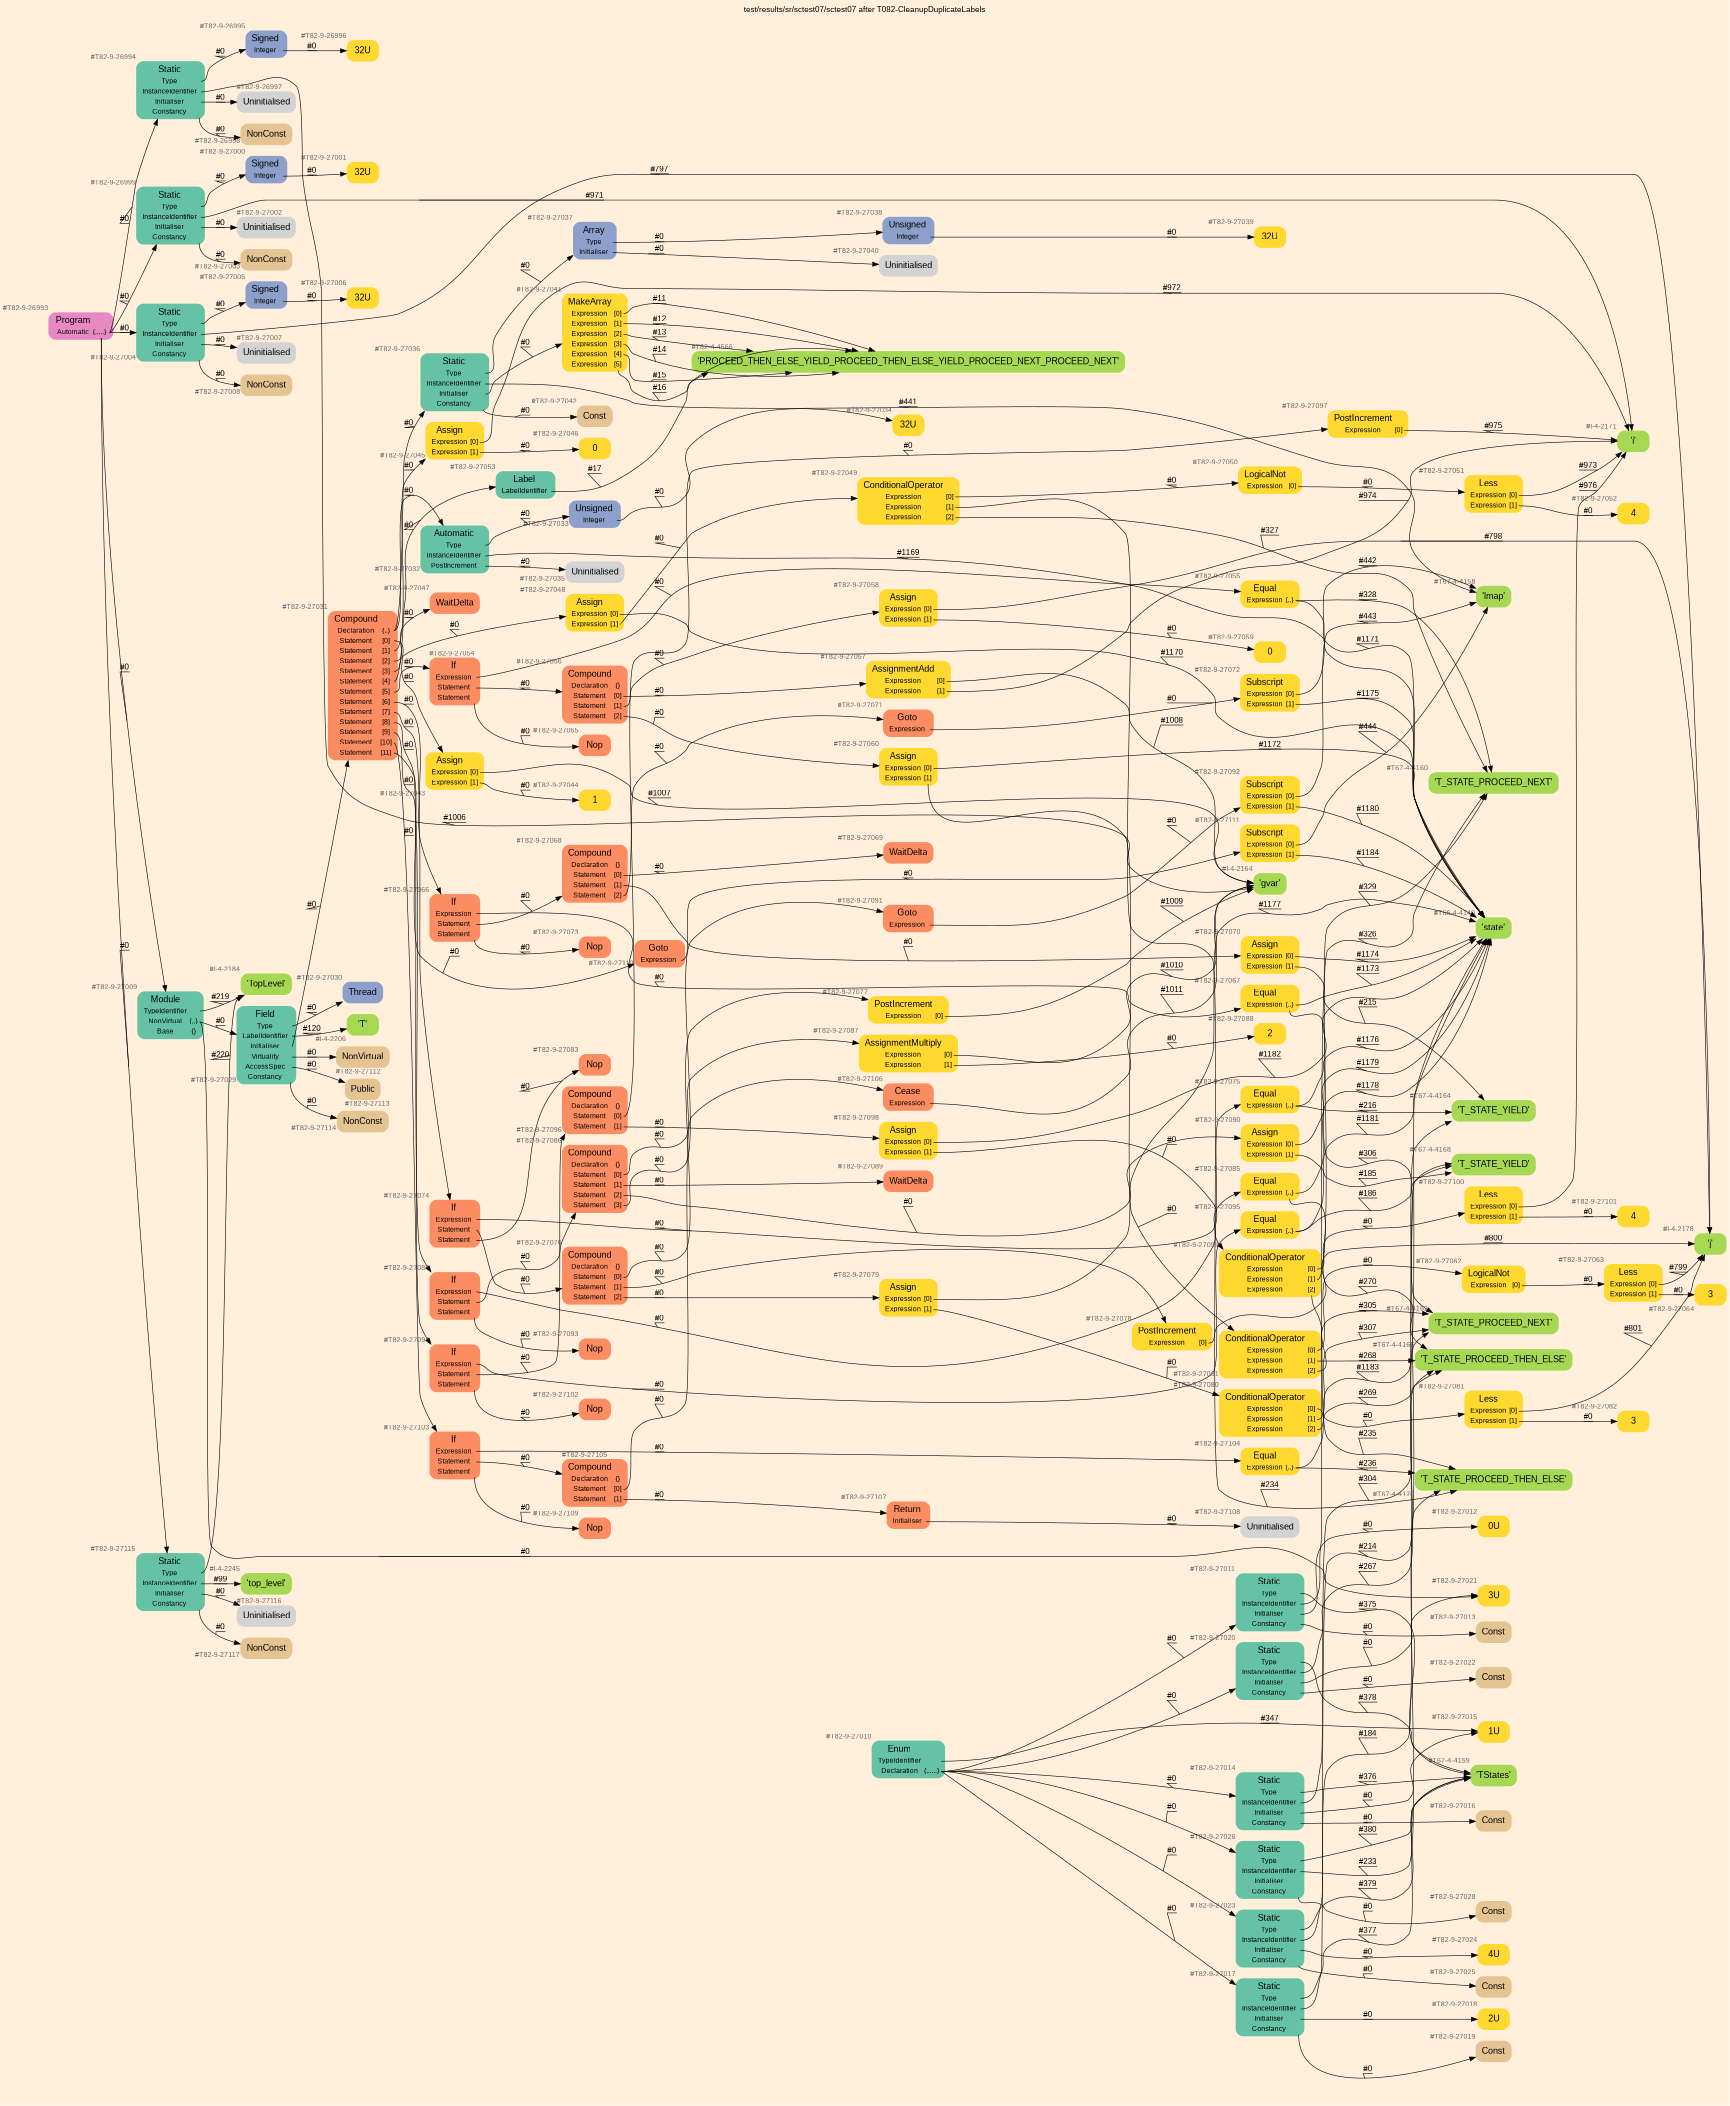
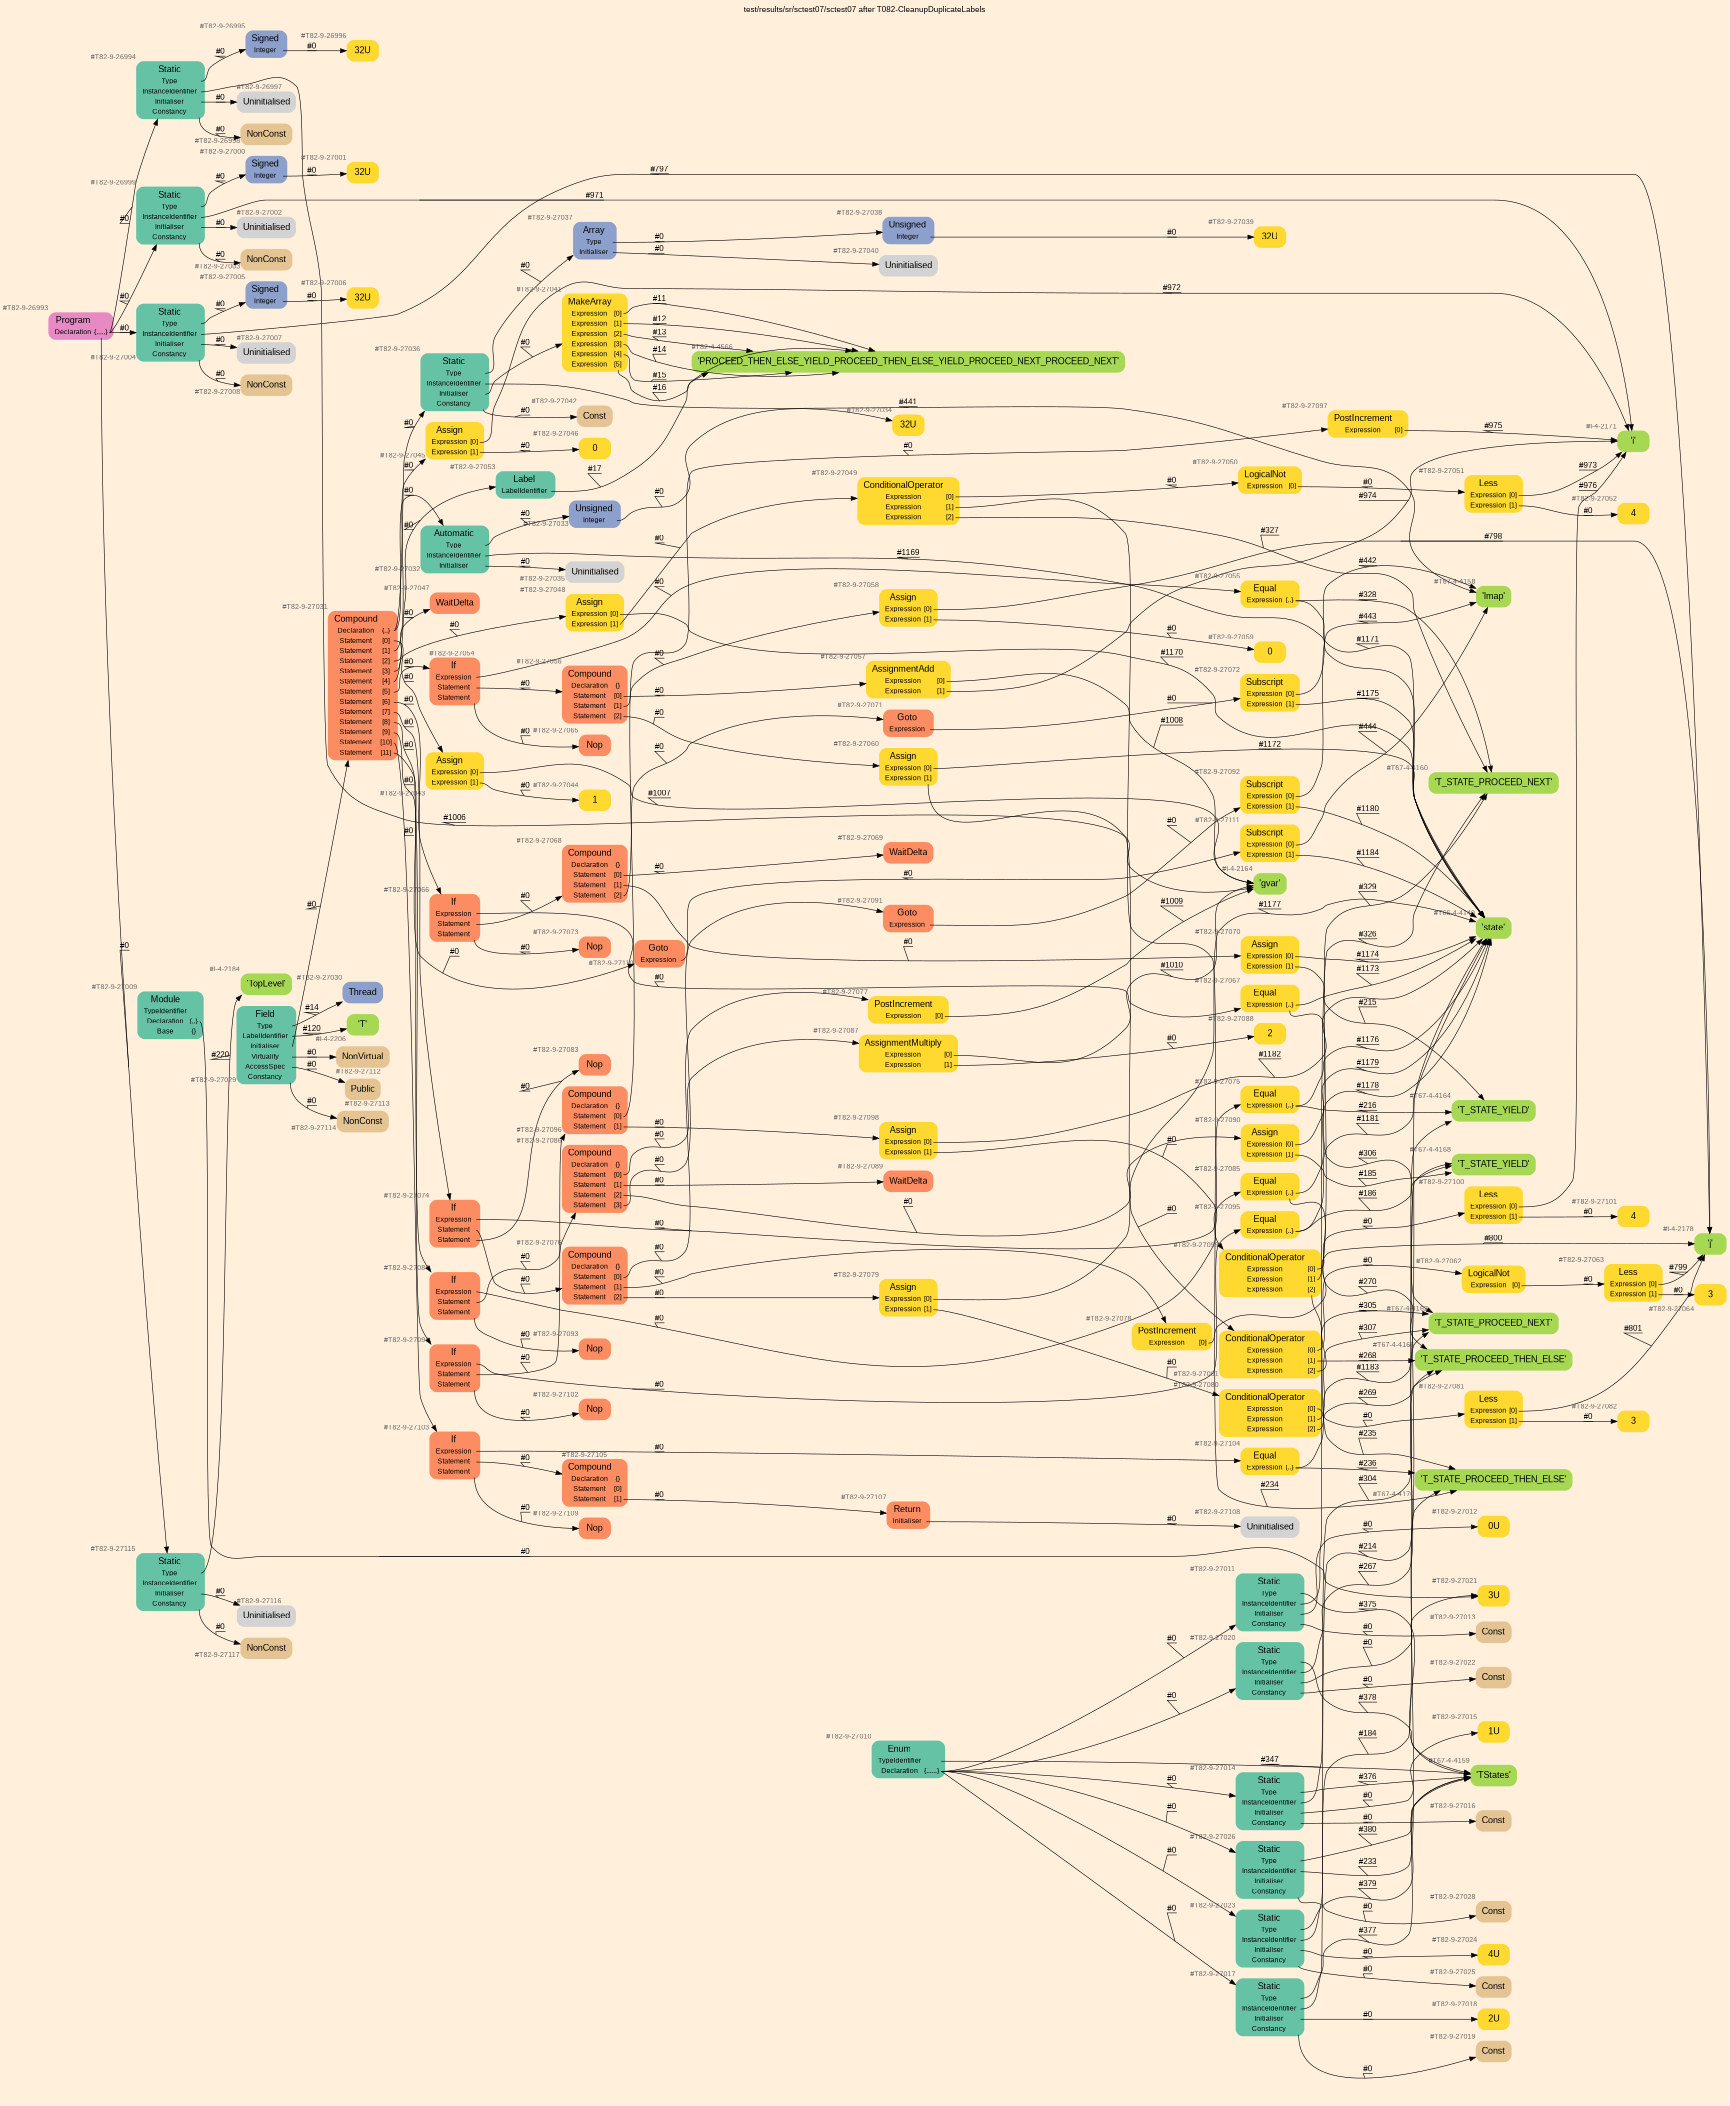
(73, 332) -> (73, 332)
(454, 566) -> (454, 566)
(121, 663) -> none
(220, 1006) -> none
(312, 1008) -> (312, 1008)
(165, 1021) -> (165, 1021)
(215, 1027) -> none
(908, 1097) -> none
(266, 1584) -> none
(1205, 1724) -> (1203, 1764)
